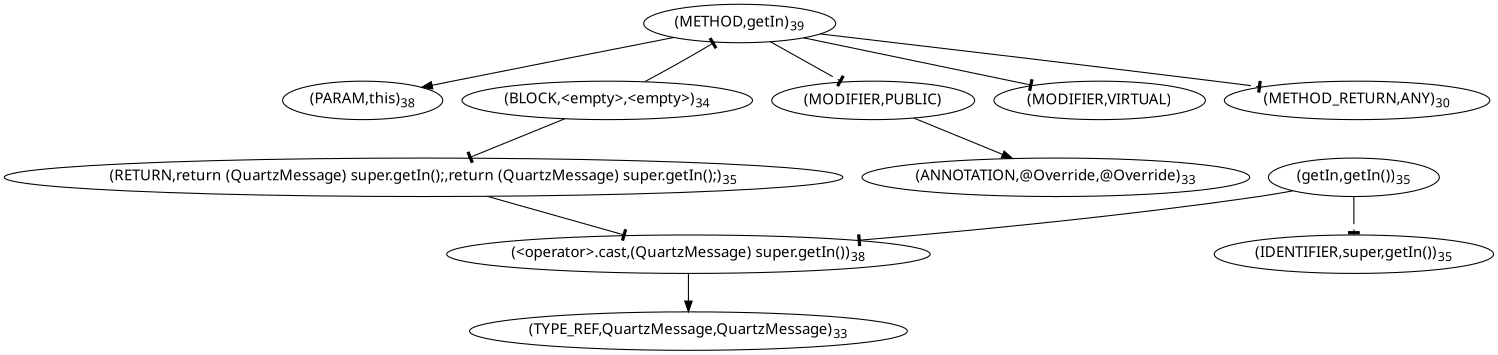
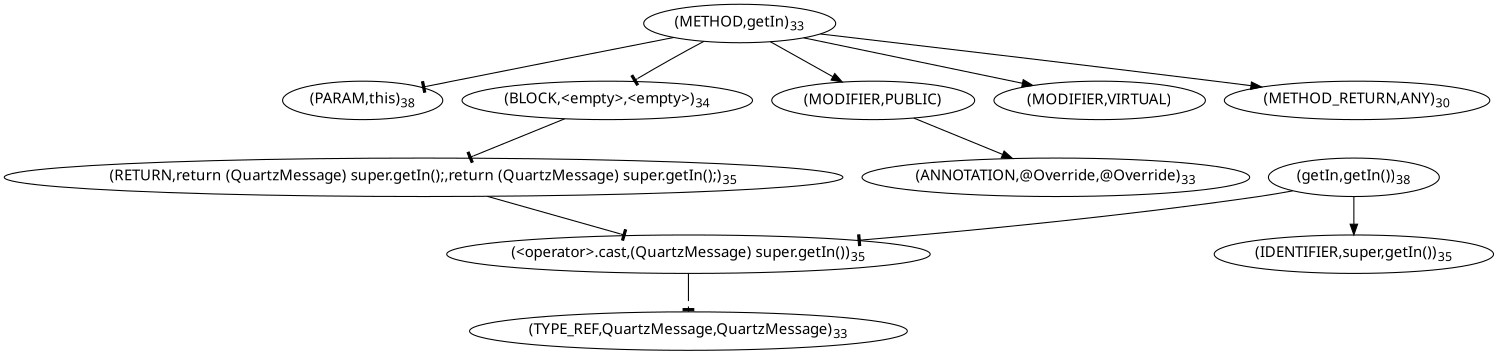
(797, 22) -> (797, 22)
(802, 59) -> (802, 59)
(1036, 59) -> (1036, 59)
(916, 61) -> (916, 61)
(550, 62) -> (550, 62)
(678, 64) -> (671, 60)
(1404, 176) -> (1404, 176)
(1354, 211) -> (1354, 211)
(858, 253) -> (858, 253)
(688, 287) -> (688, 287)
